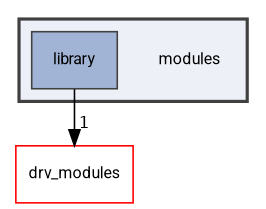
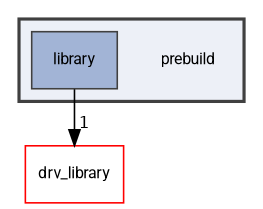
(190, 60) -> (189, 60)
(74, 174) -> (74, 174)
